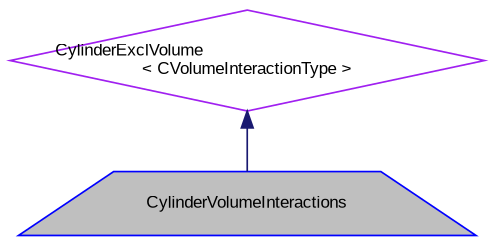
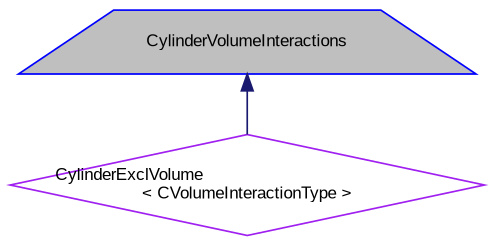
(247, 150) -> (247, 113)
